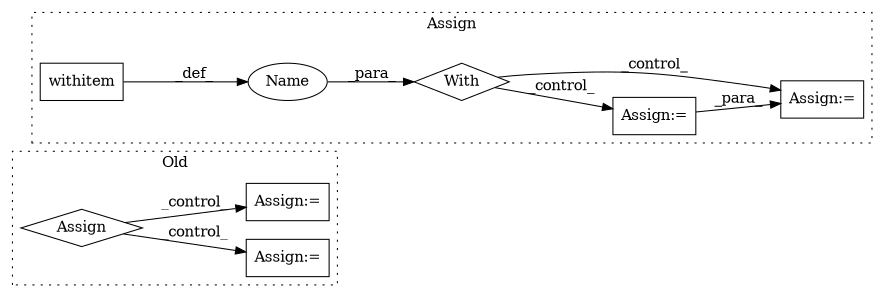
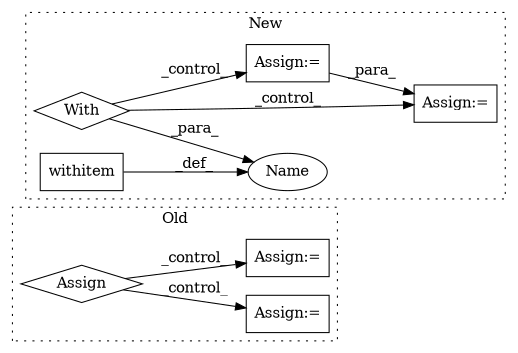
(452, 24) -> (266, 24)
(366, 82) -> (176, 139)
